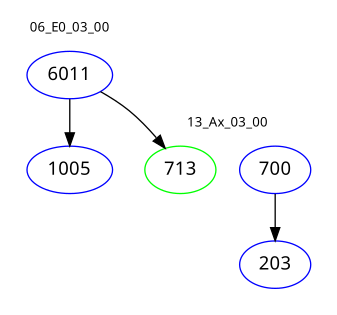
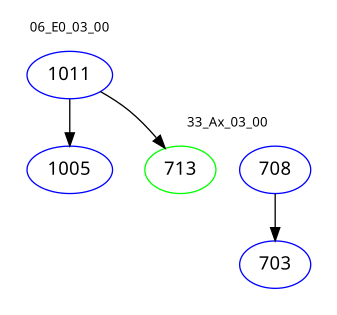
(70, 75) -> (70, 75)
(228, 123) -> (228, 123)
(275, 170) -> (275, 170)
(275, 265) -> (275, 265)
